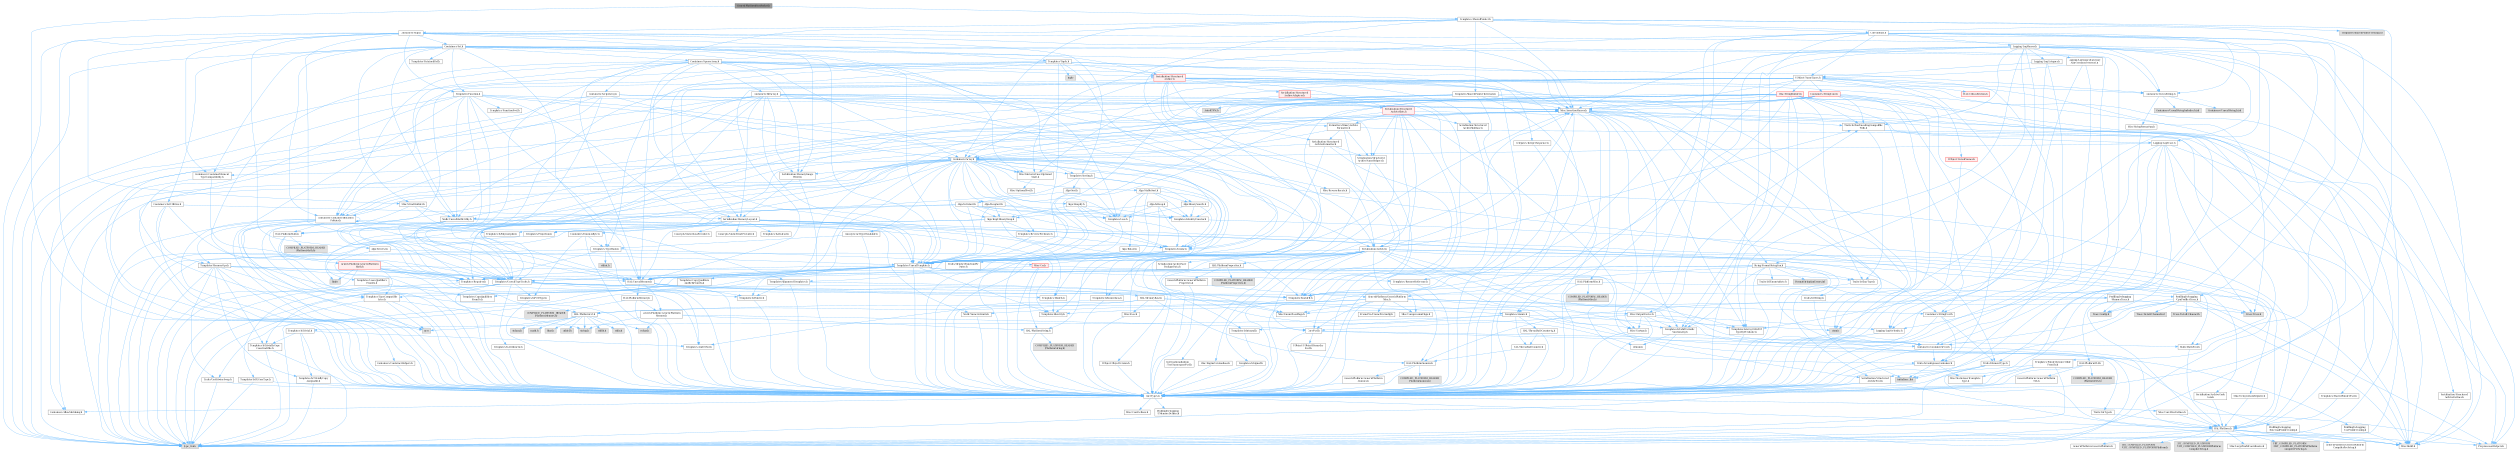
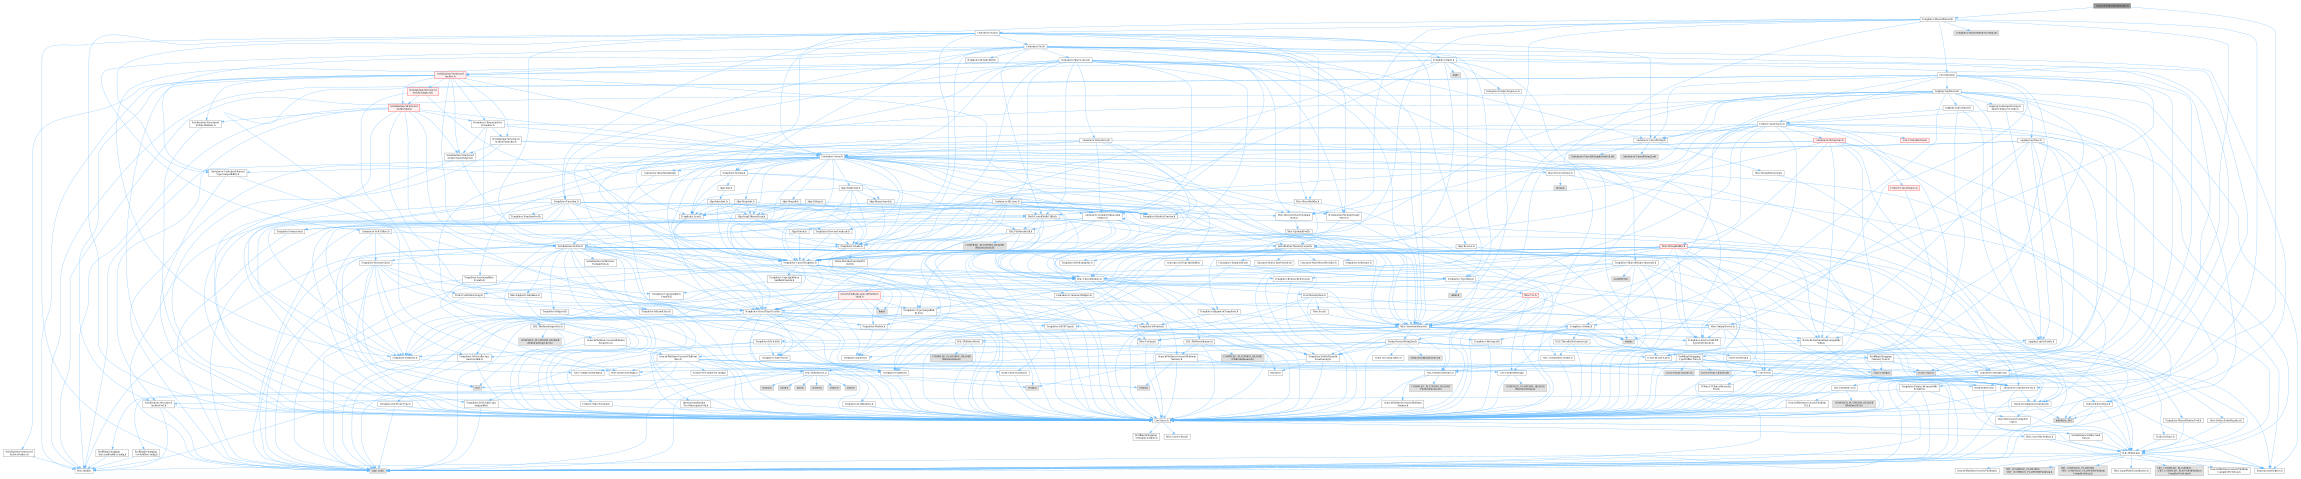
(1152, 120) -> none
(868, 132) -> (937, 239)
(2017, 139) -> (1932, 243)
none -> (1560, 188)
(615, 404) -> (845, 377)
